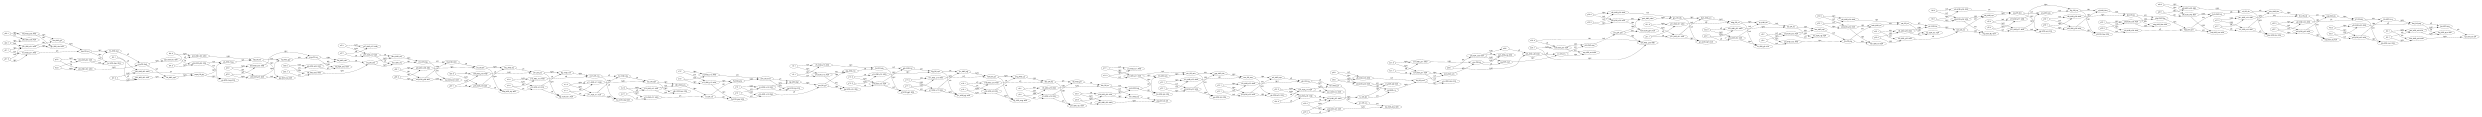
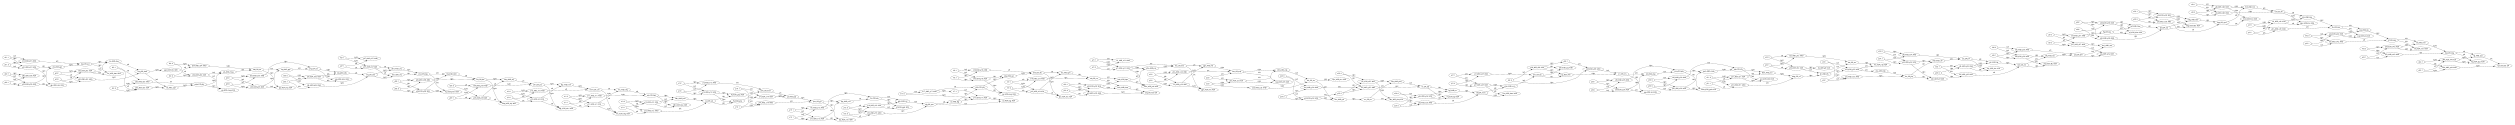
(2060, 12) -> none
(1805, 28) -> none
(1748, 34) -> none
(1632, 37) -> (1649, 67)
(15, 45) -> (17, 79)
(947, 81) -> (966, 100)
none -> (1396, 82)
(923, 86) -> (945, 92)
(794, 88) -> none
(1235, 91) -> (1221, 76)
(1318, 92) -> (1327, 96)
